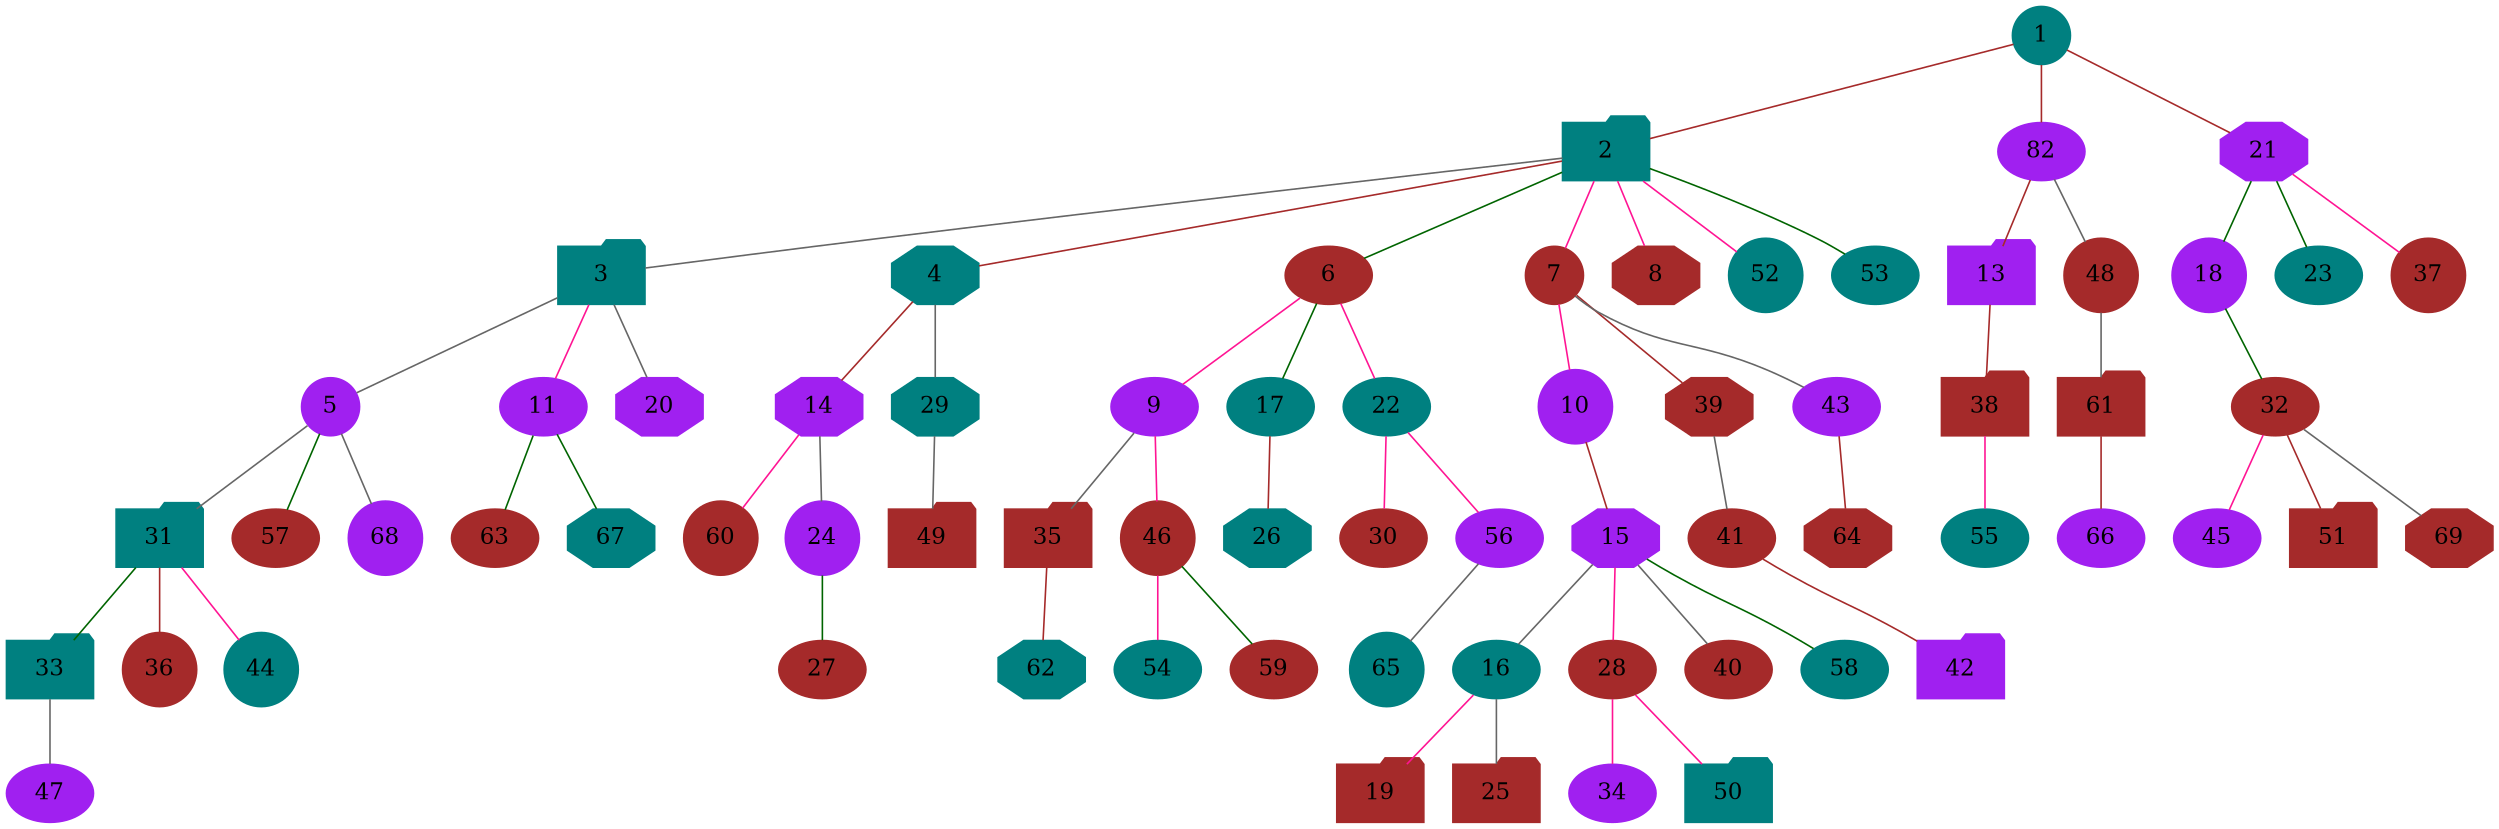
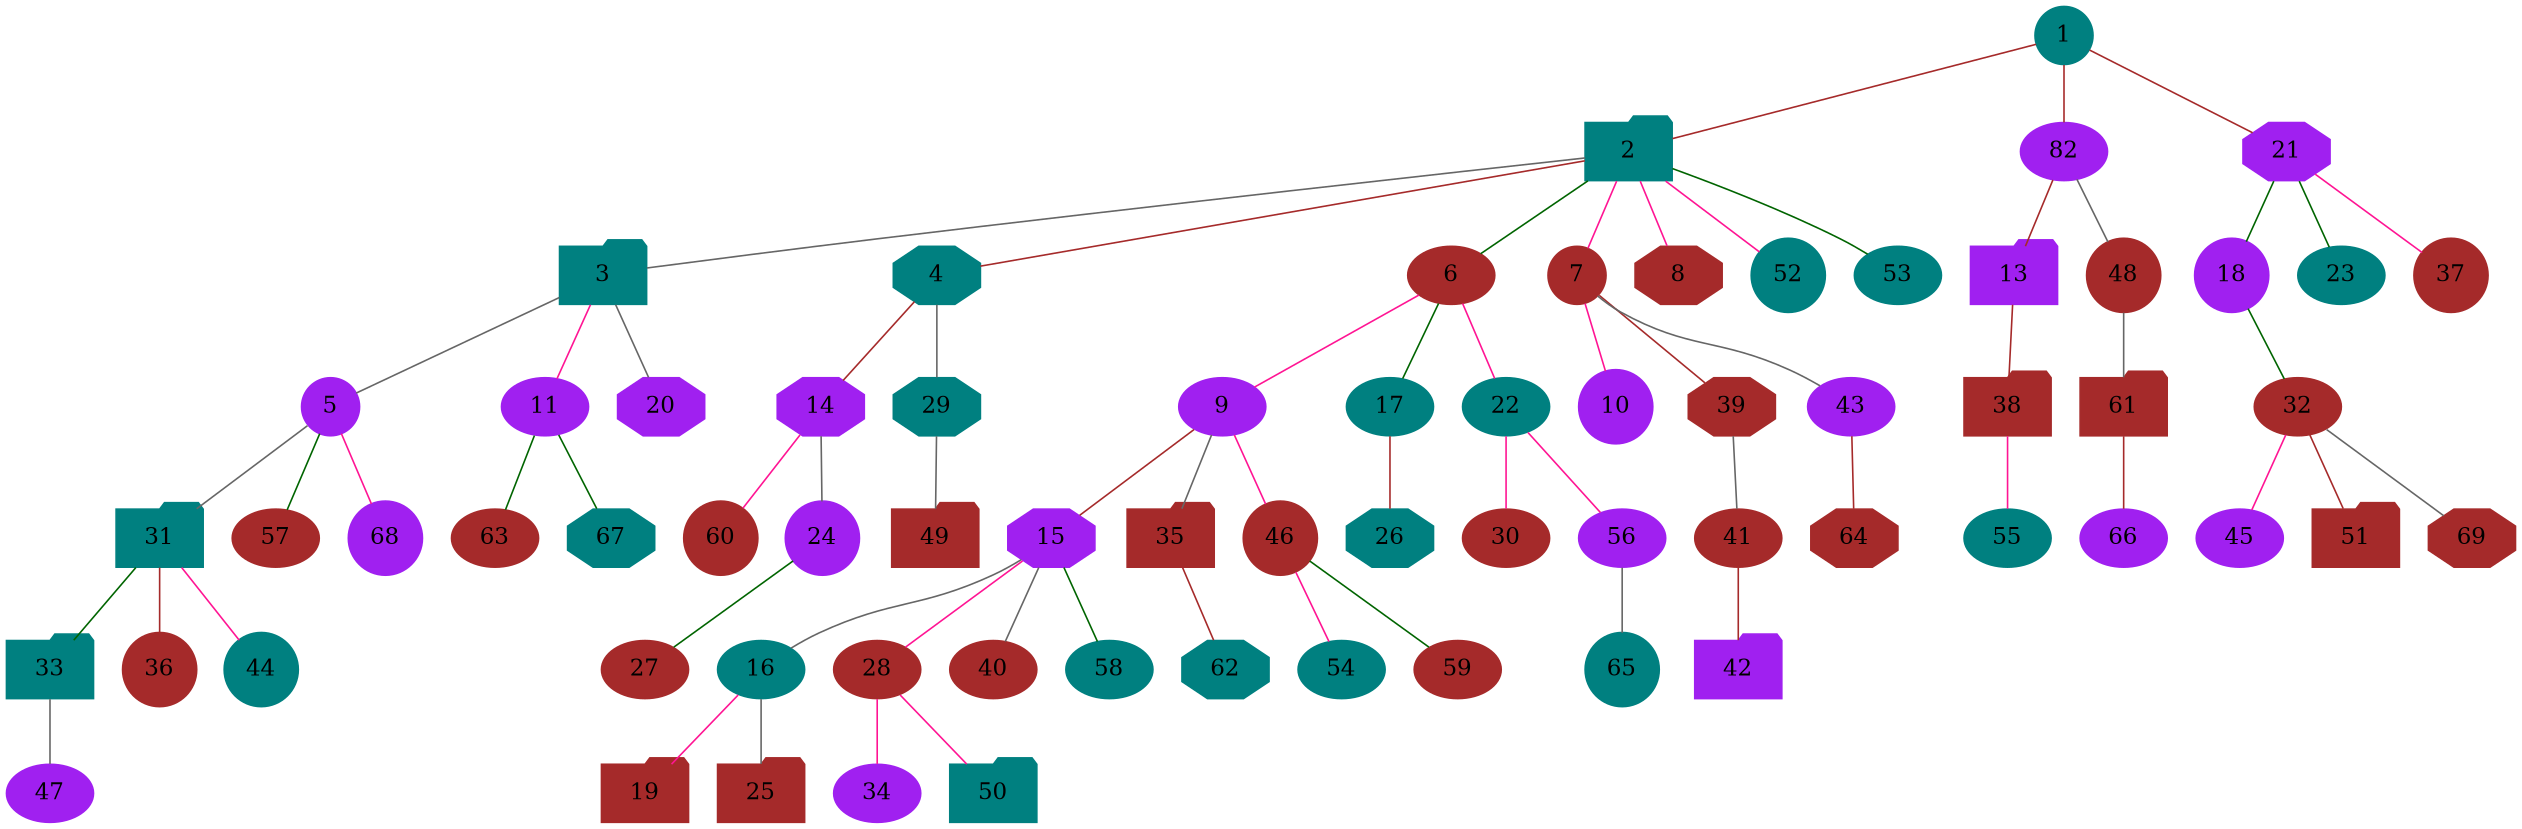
(356, 469) -> (356, 469)
(1597, 476) -> (1137, 472)
